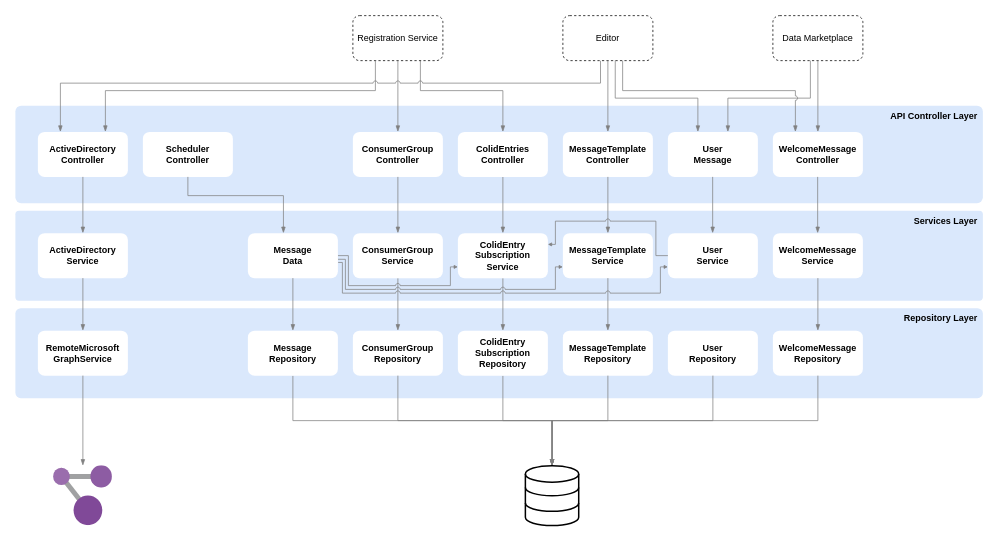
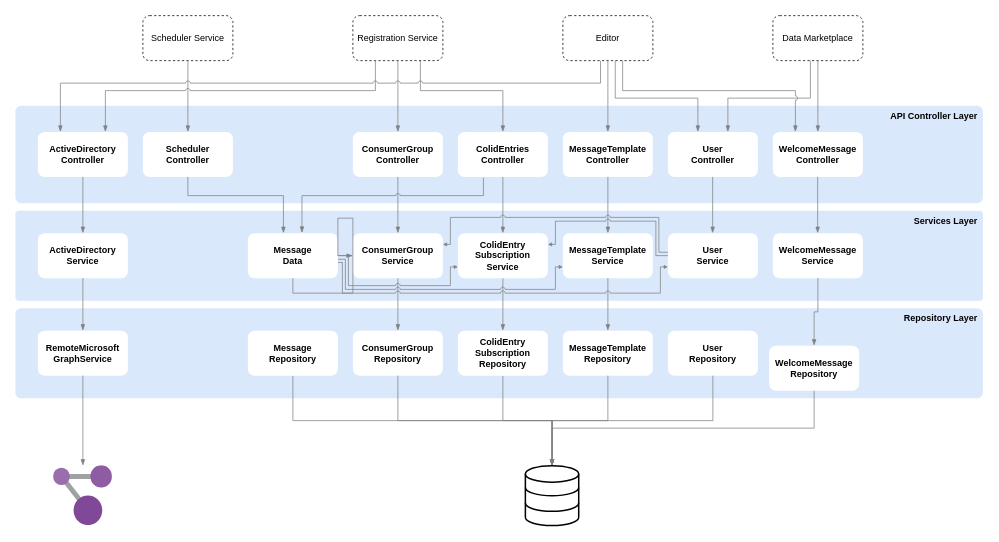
none -> (188, 38)
none -> (188, 124)
(713, 154) -> (713, 154)
none -> (449, 195)
none -> (553, 217)
(293, 323) -> (353, 228)
(818, 353) -> (814, 368)
